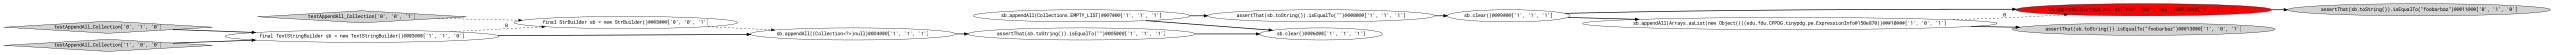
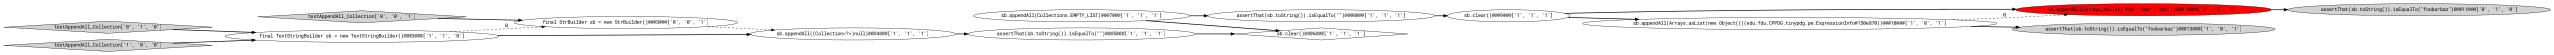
(478, 19) -> (478, 19)
(1321, 34) -> (1321, 34)
